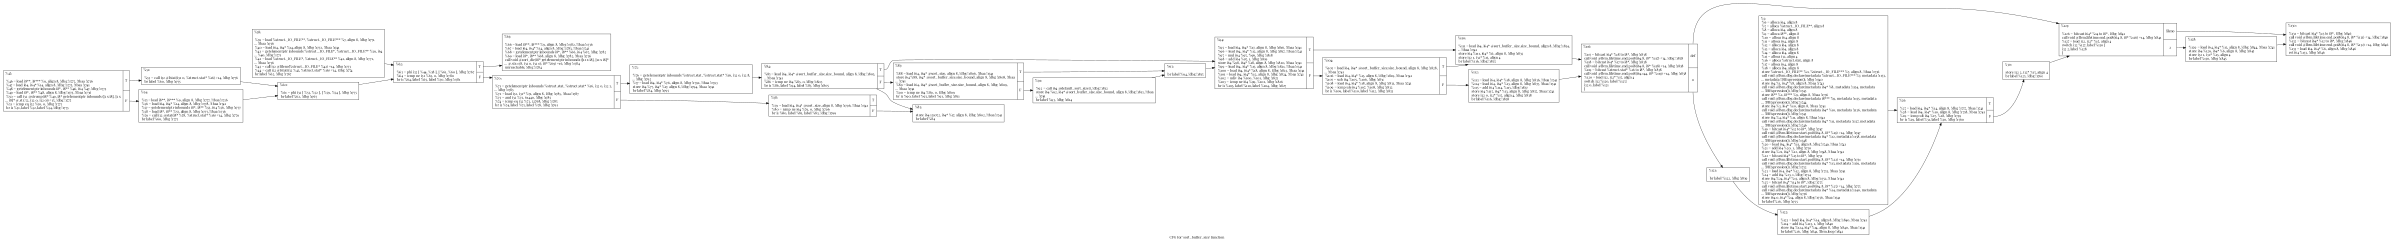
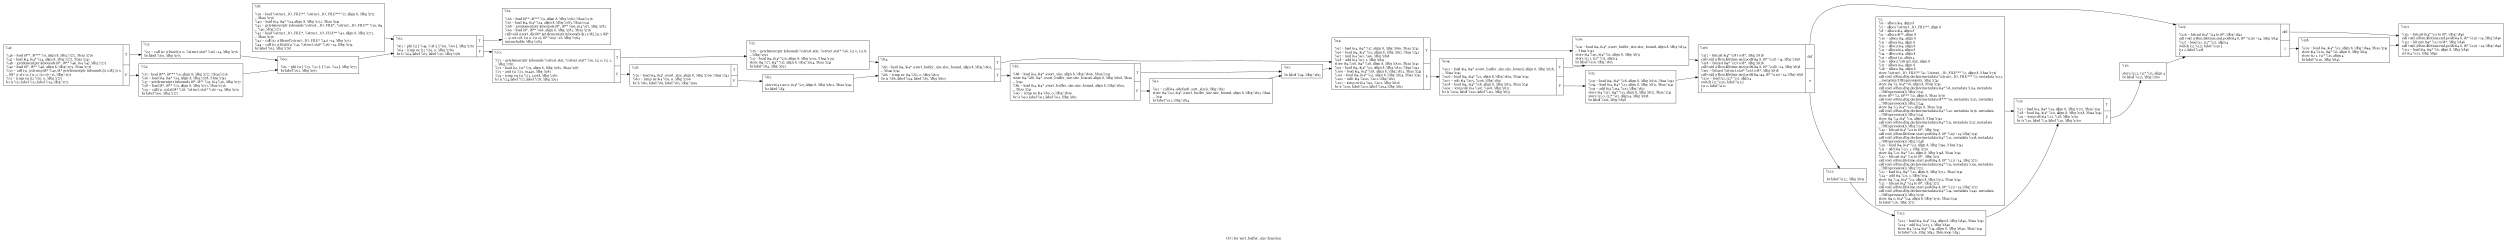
(2170, 31) -> (2285, 32)
(892, 101) -> (865, 77)
